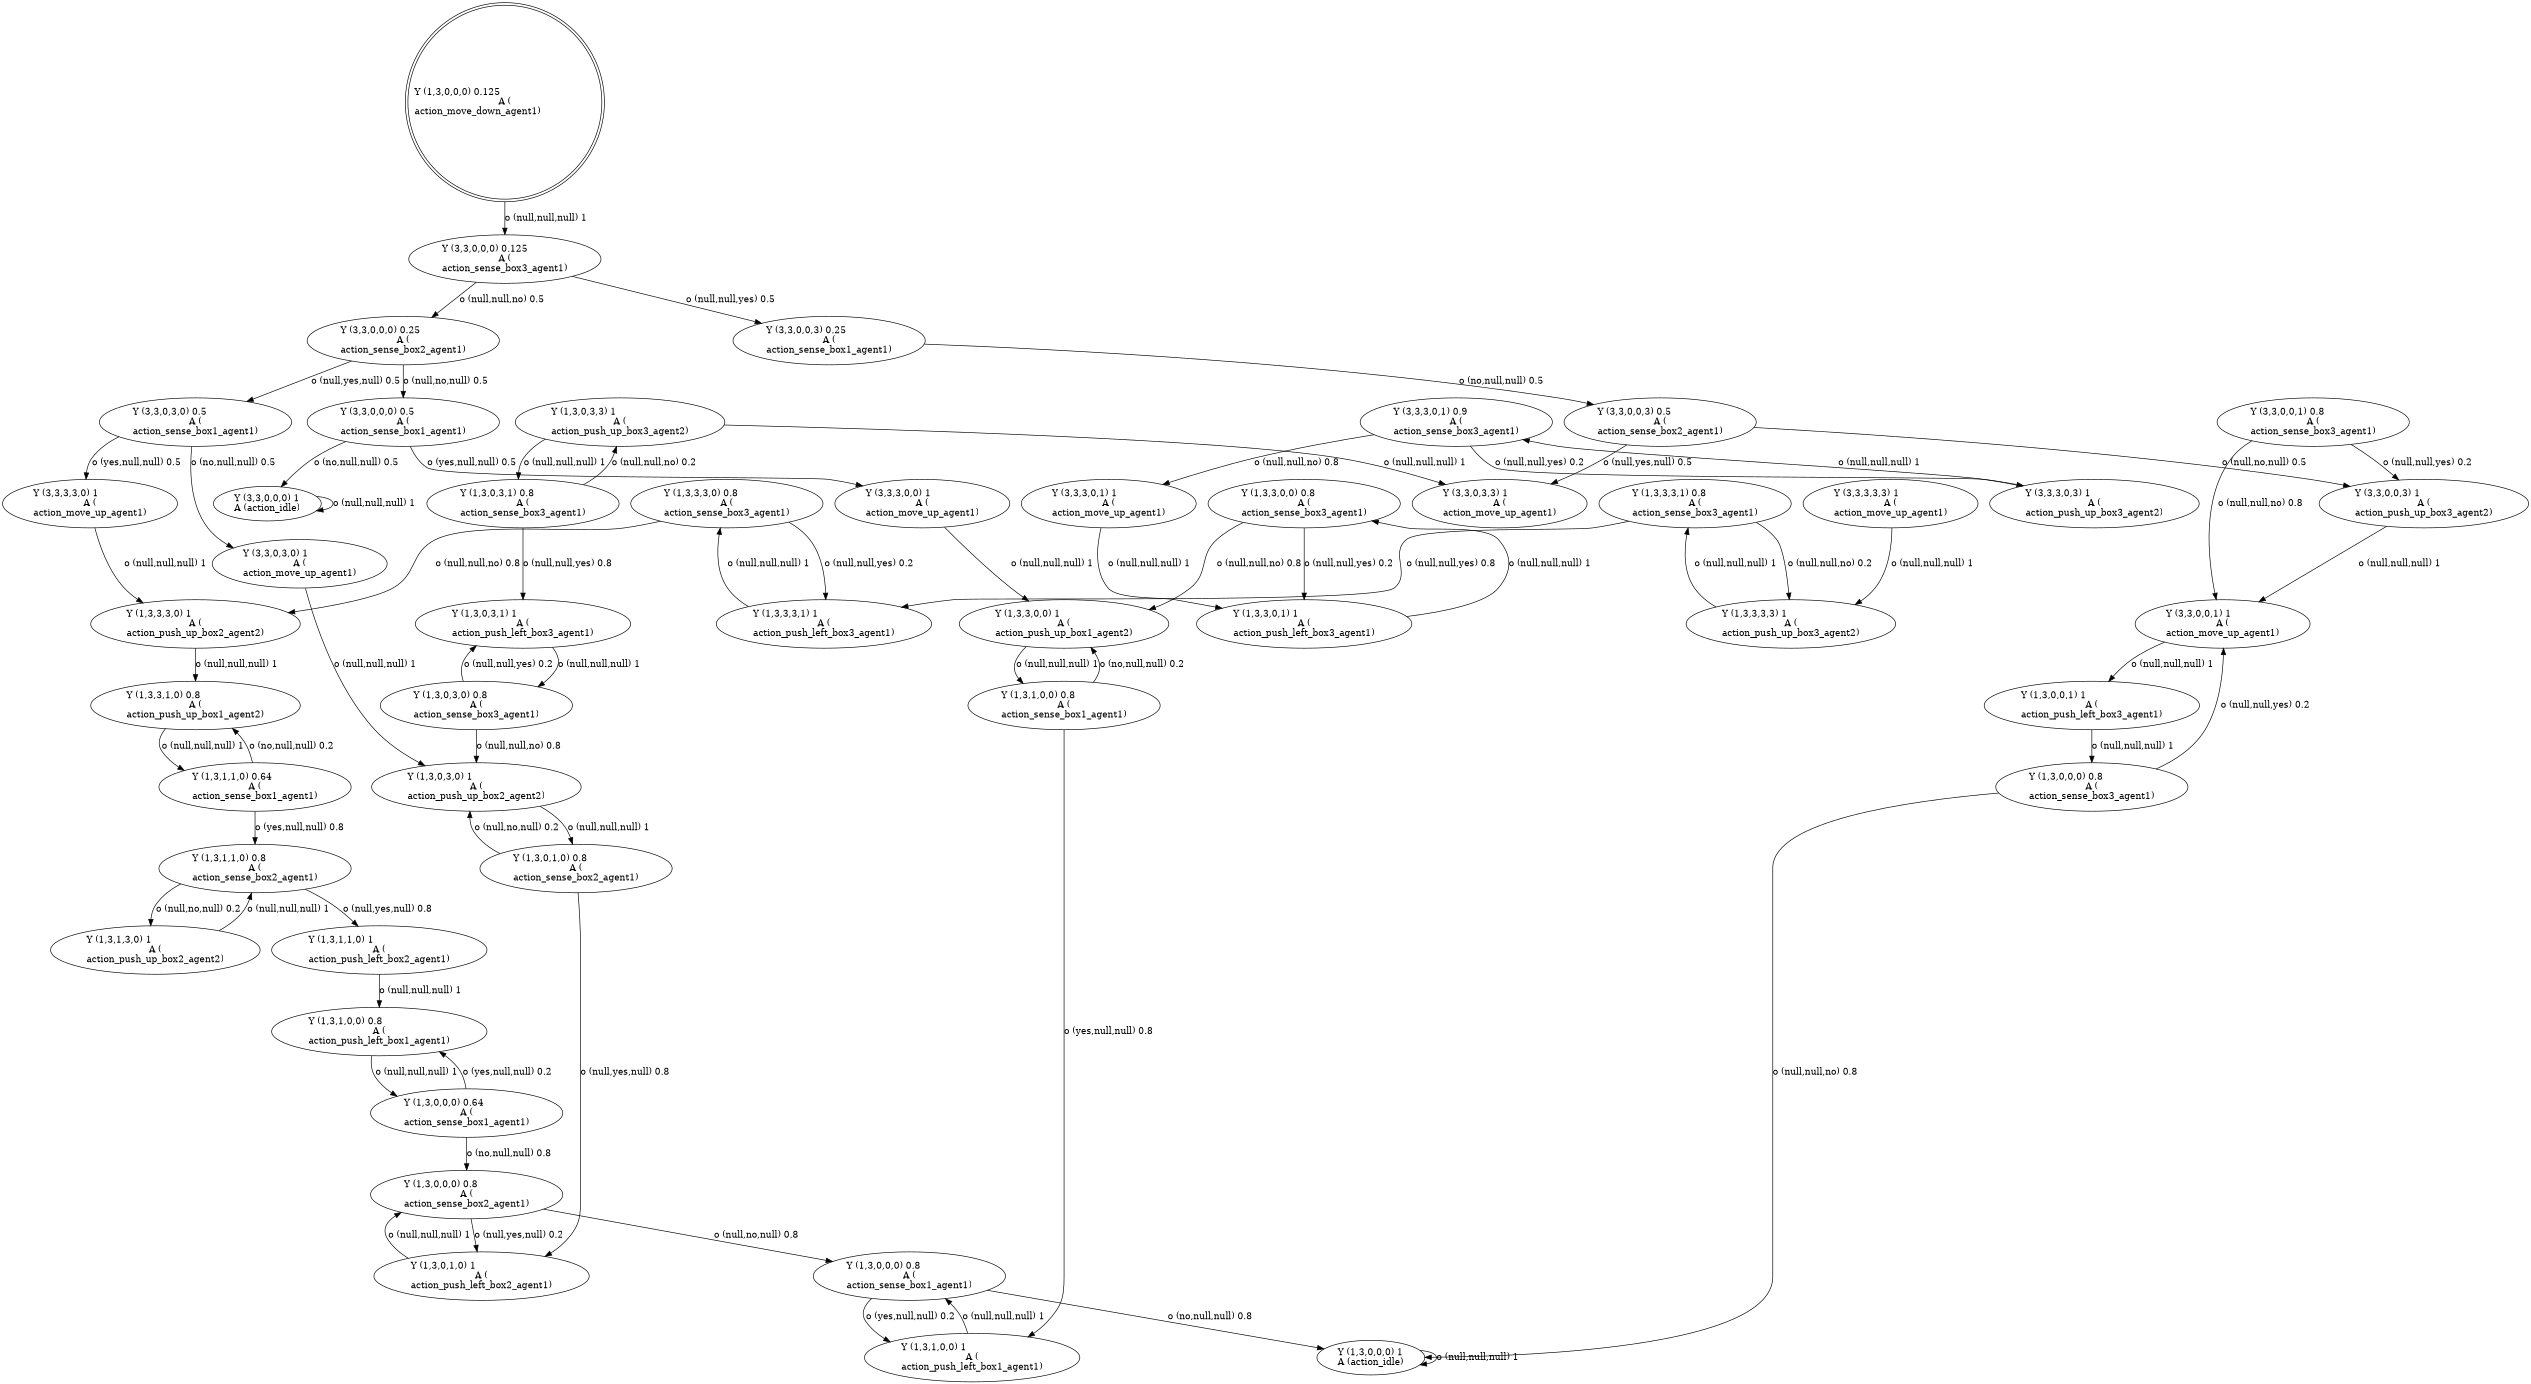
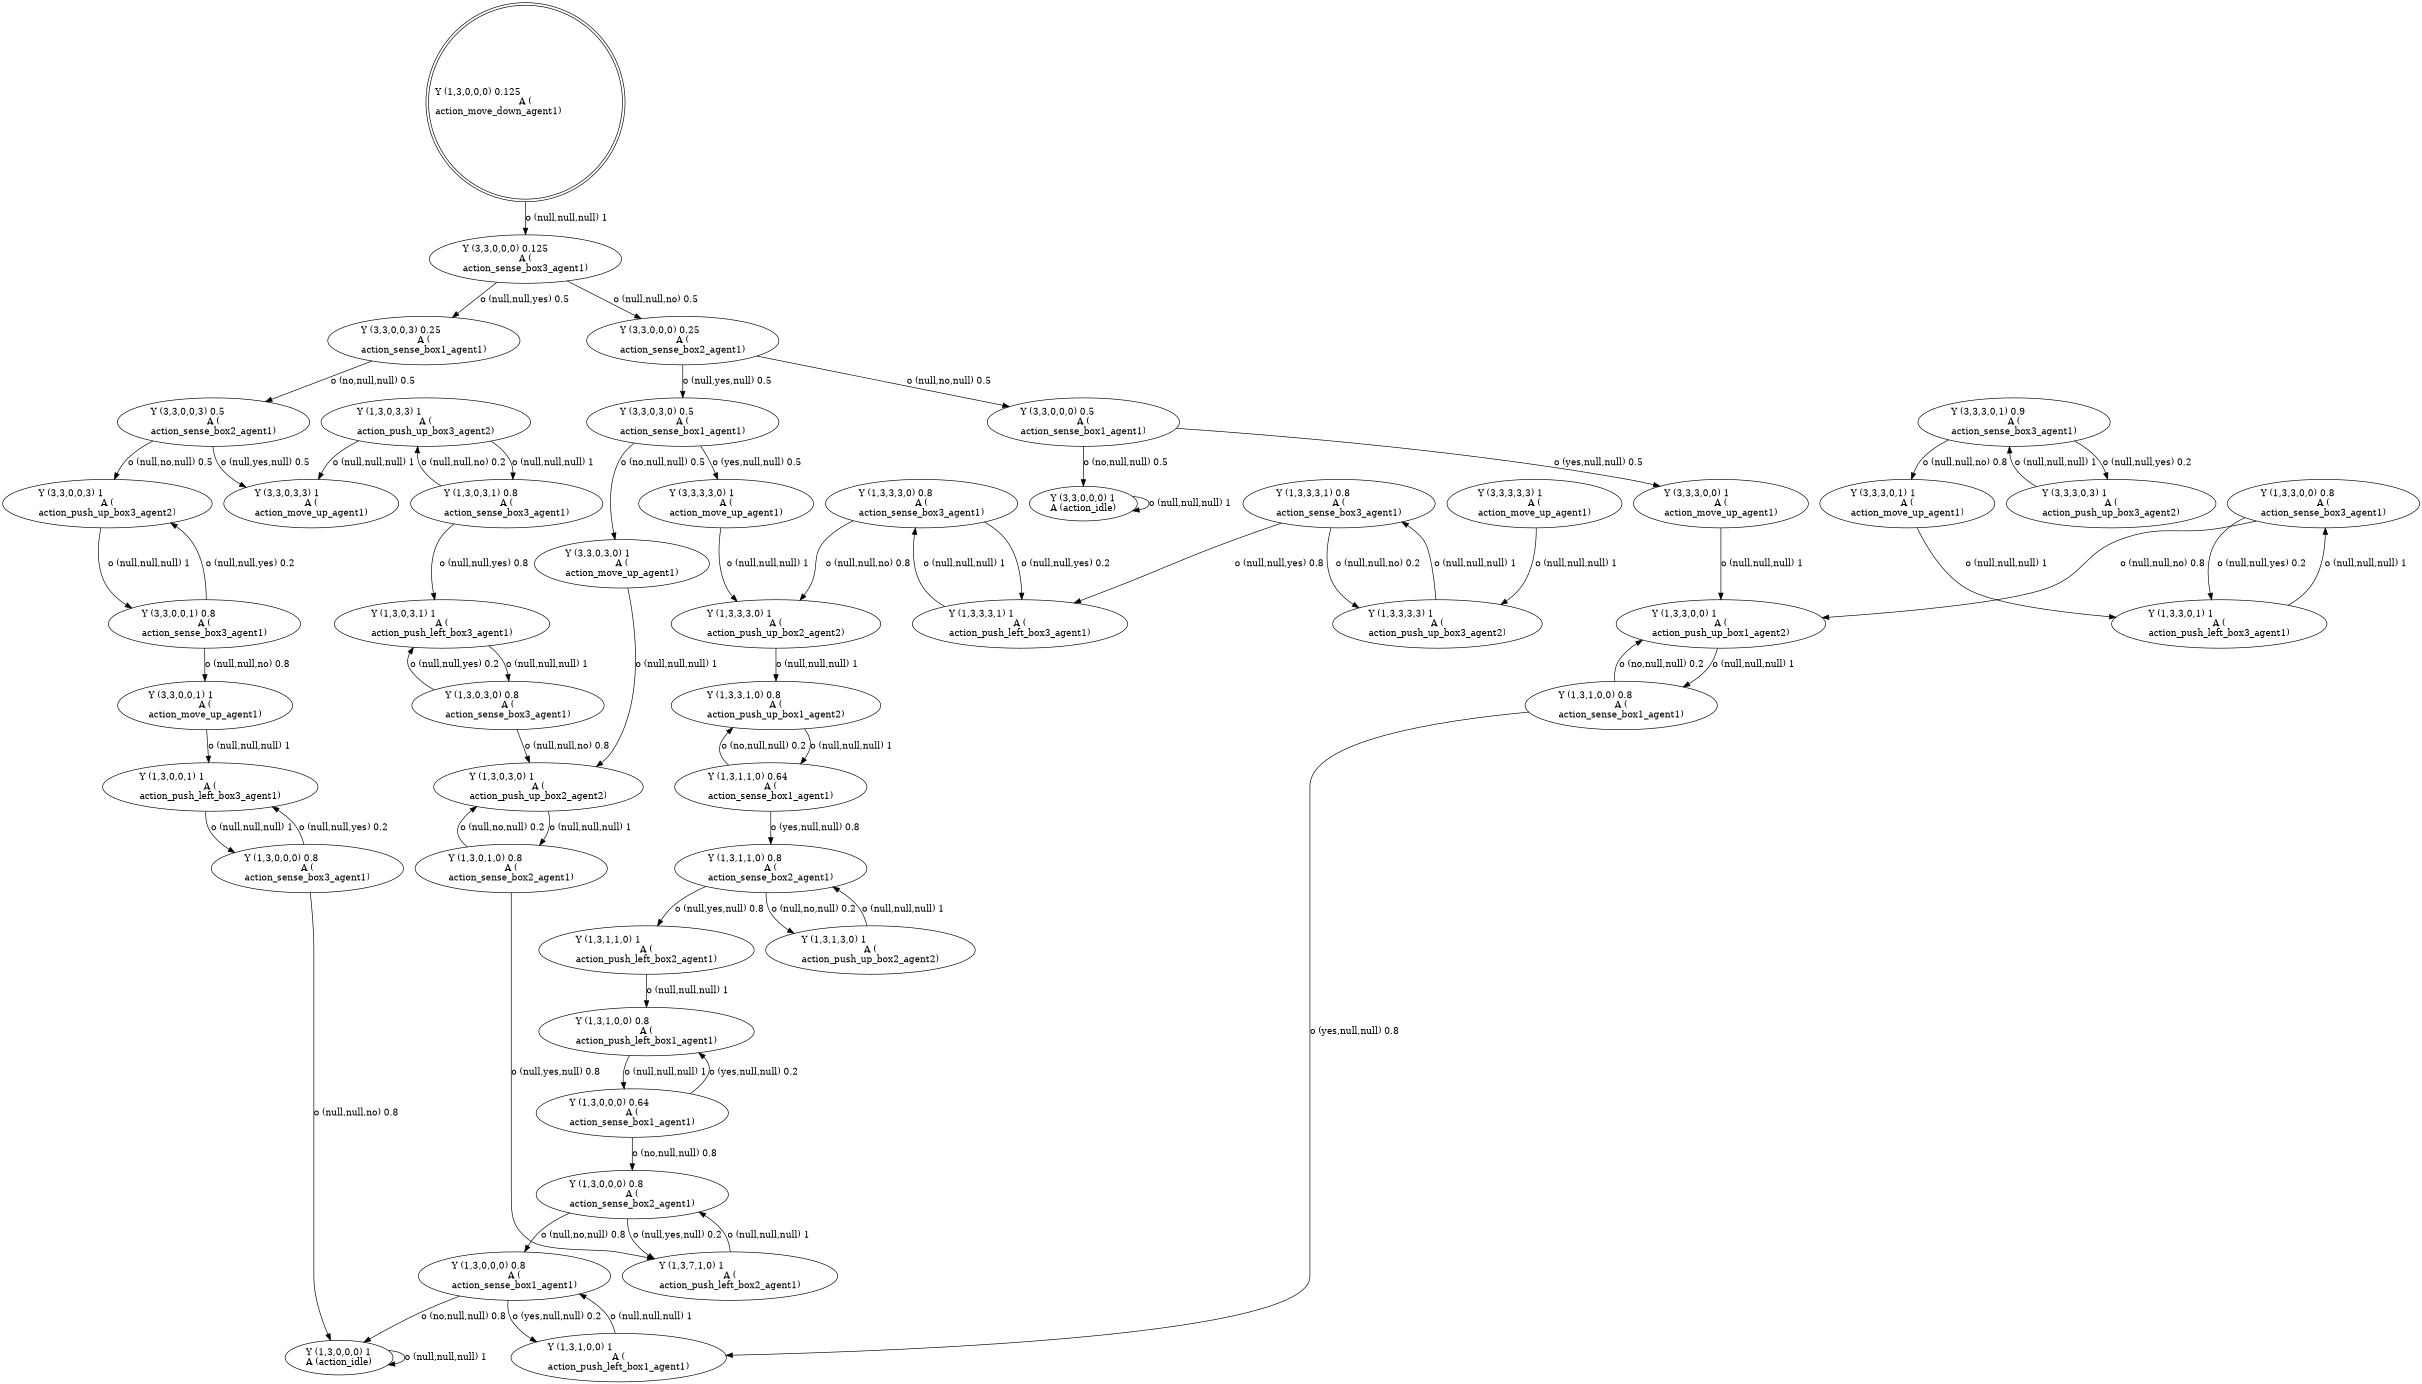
(2326, 562) -> (101, 571)
(2208, 723) -> (295, 825)
(482, 1276) -> (730, 1276)
